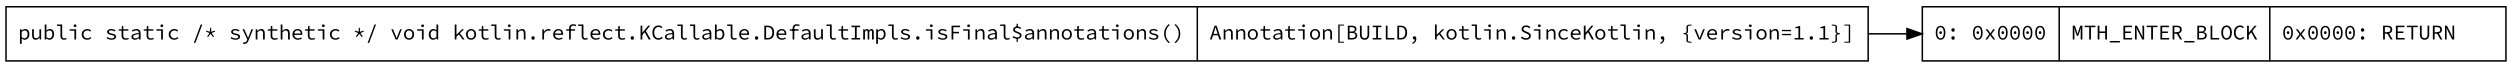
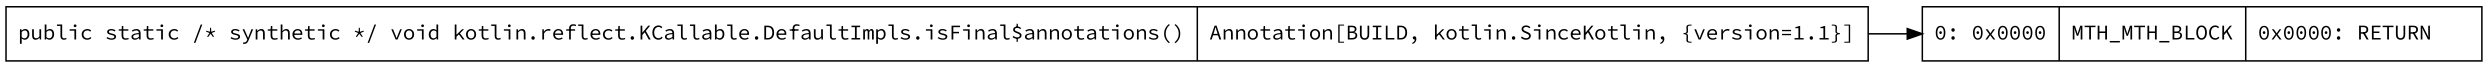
(2164, 33) -> (2152, 33)
